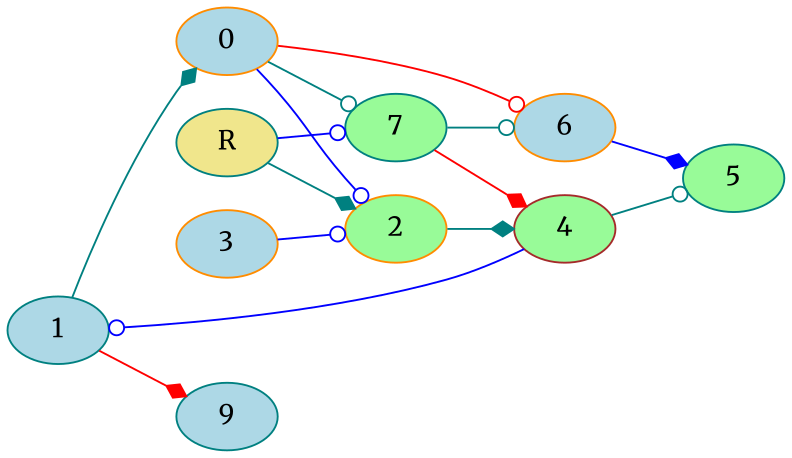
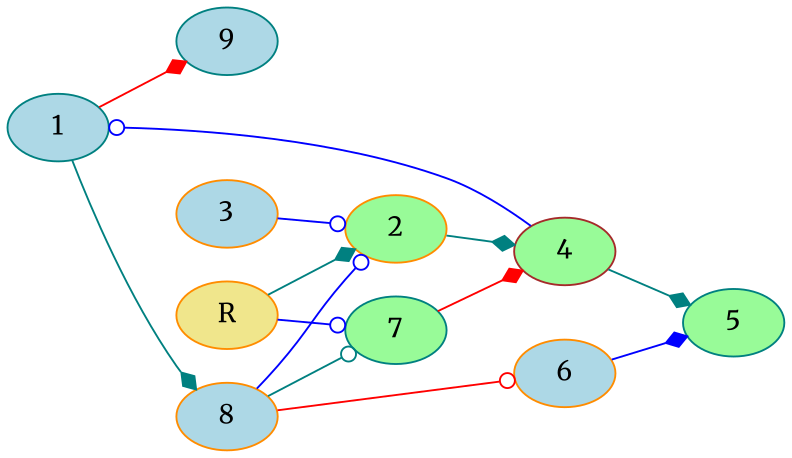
(227, 41) -> (227, 417)
(473, 128) -> none
(227, 143) -> (227, 315)
(642, 206) -> (639, 283)
